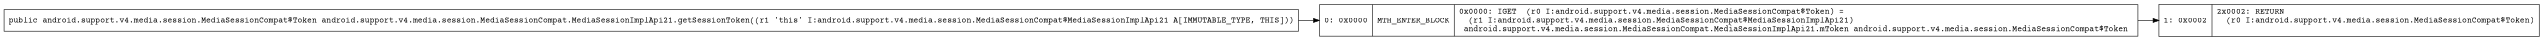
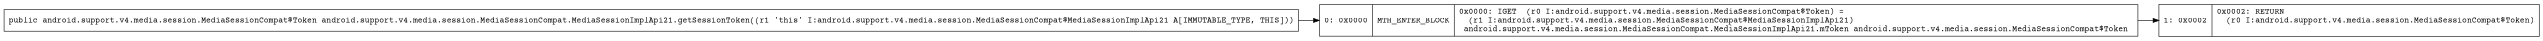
(2255, 11) -> (2255, 11)
